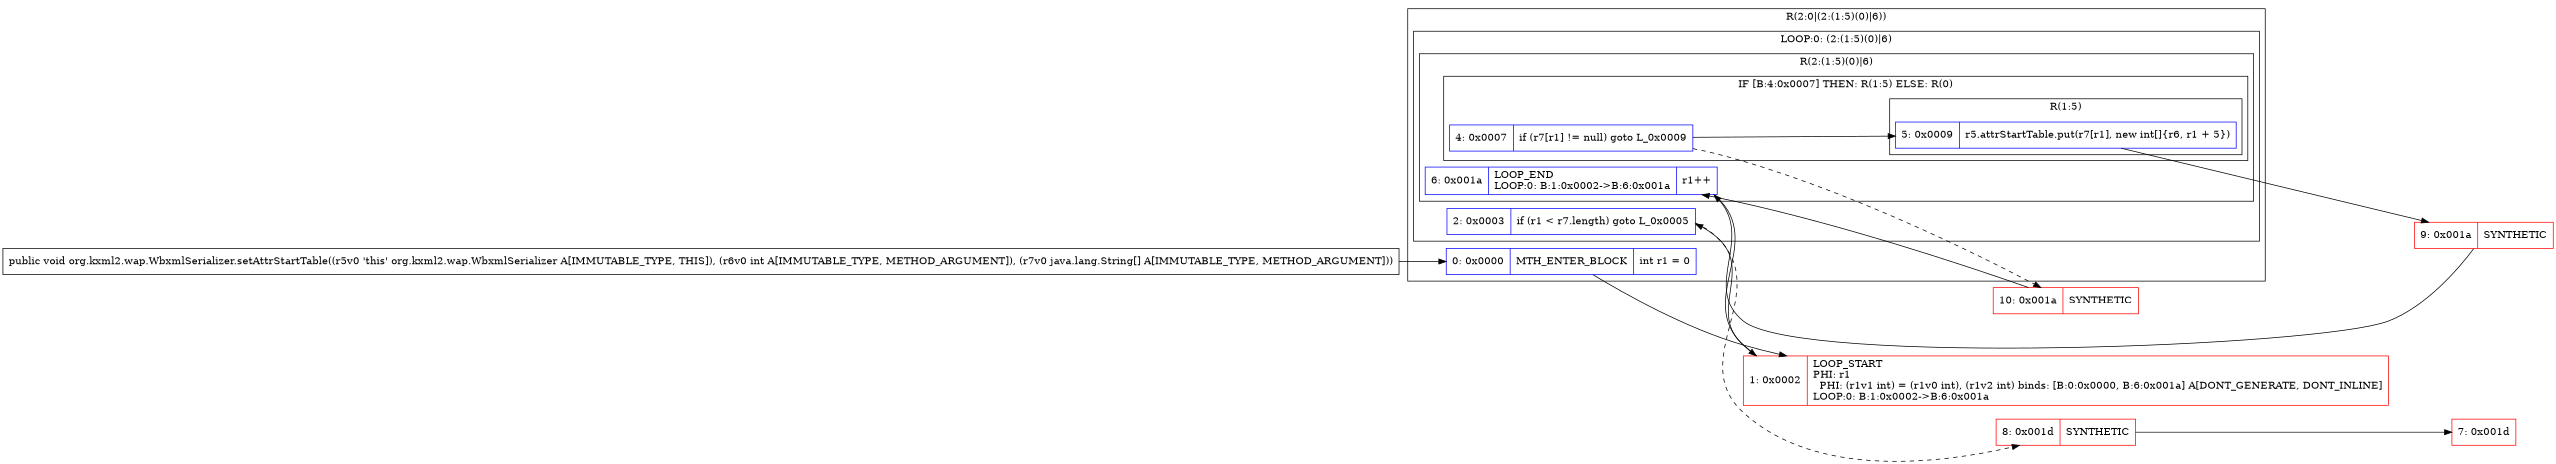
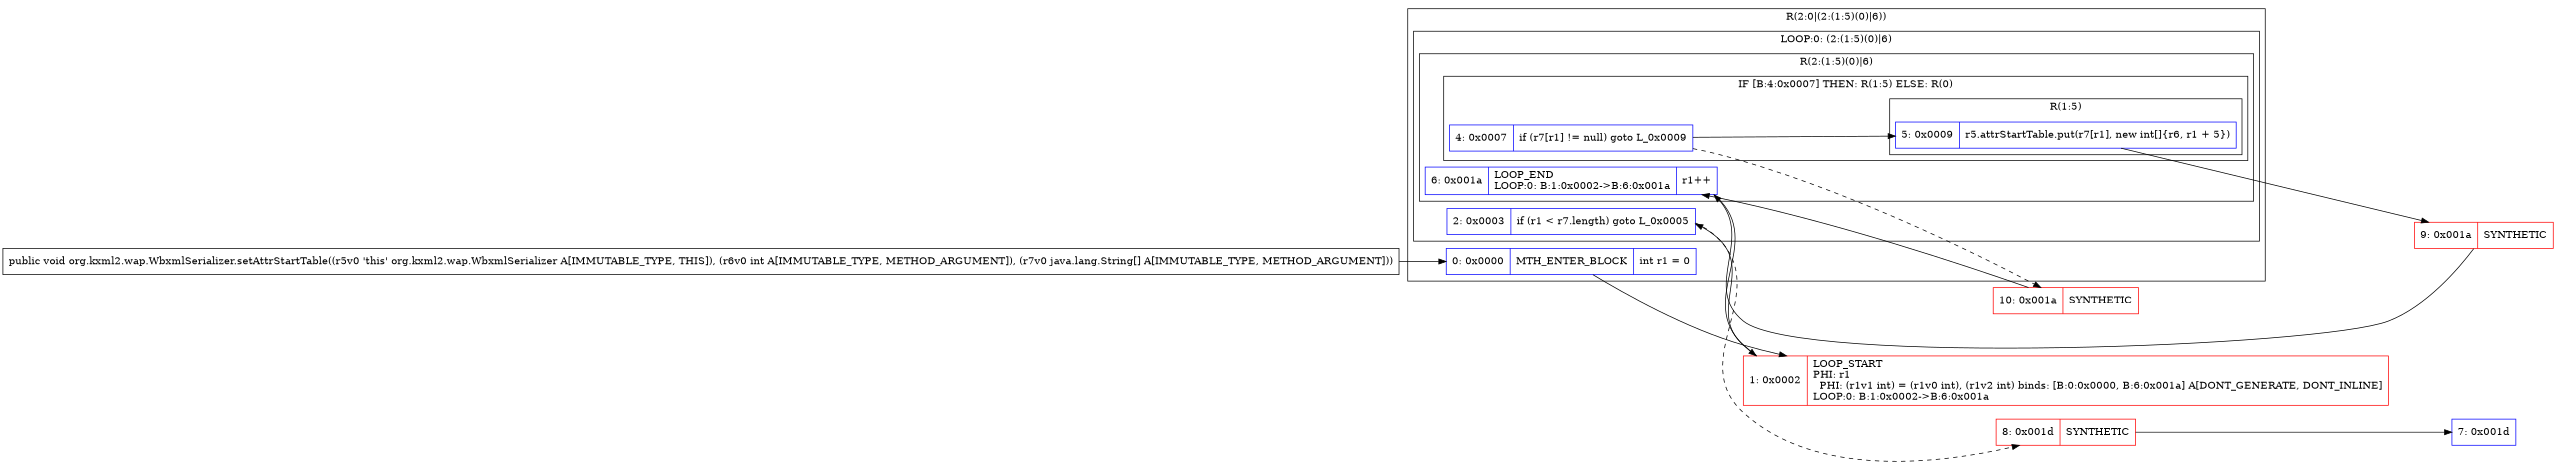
(2484, 432) -> (2484, 432)
